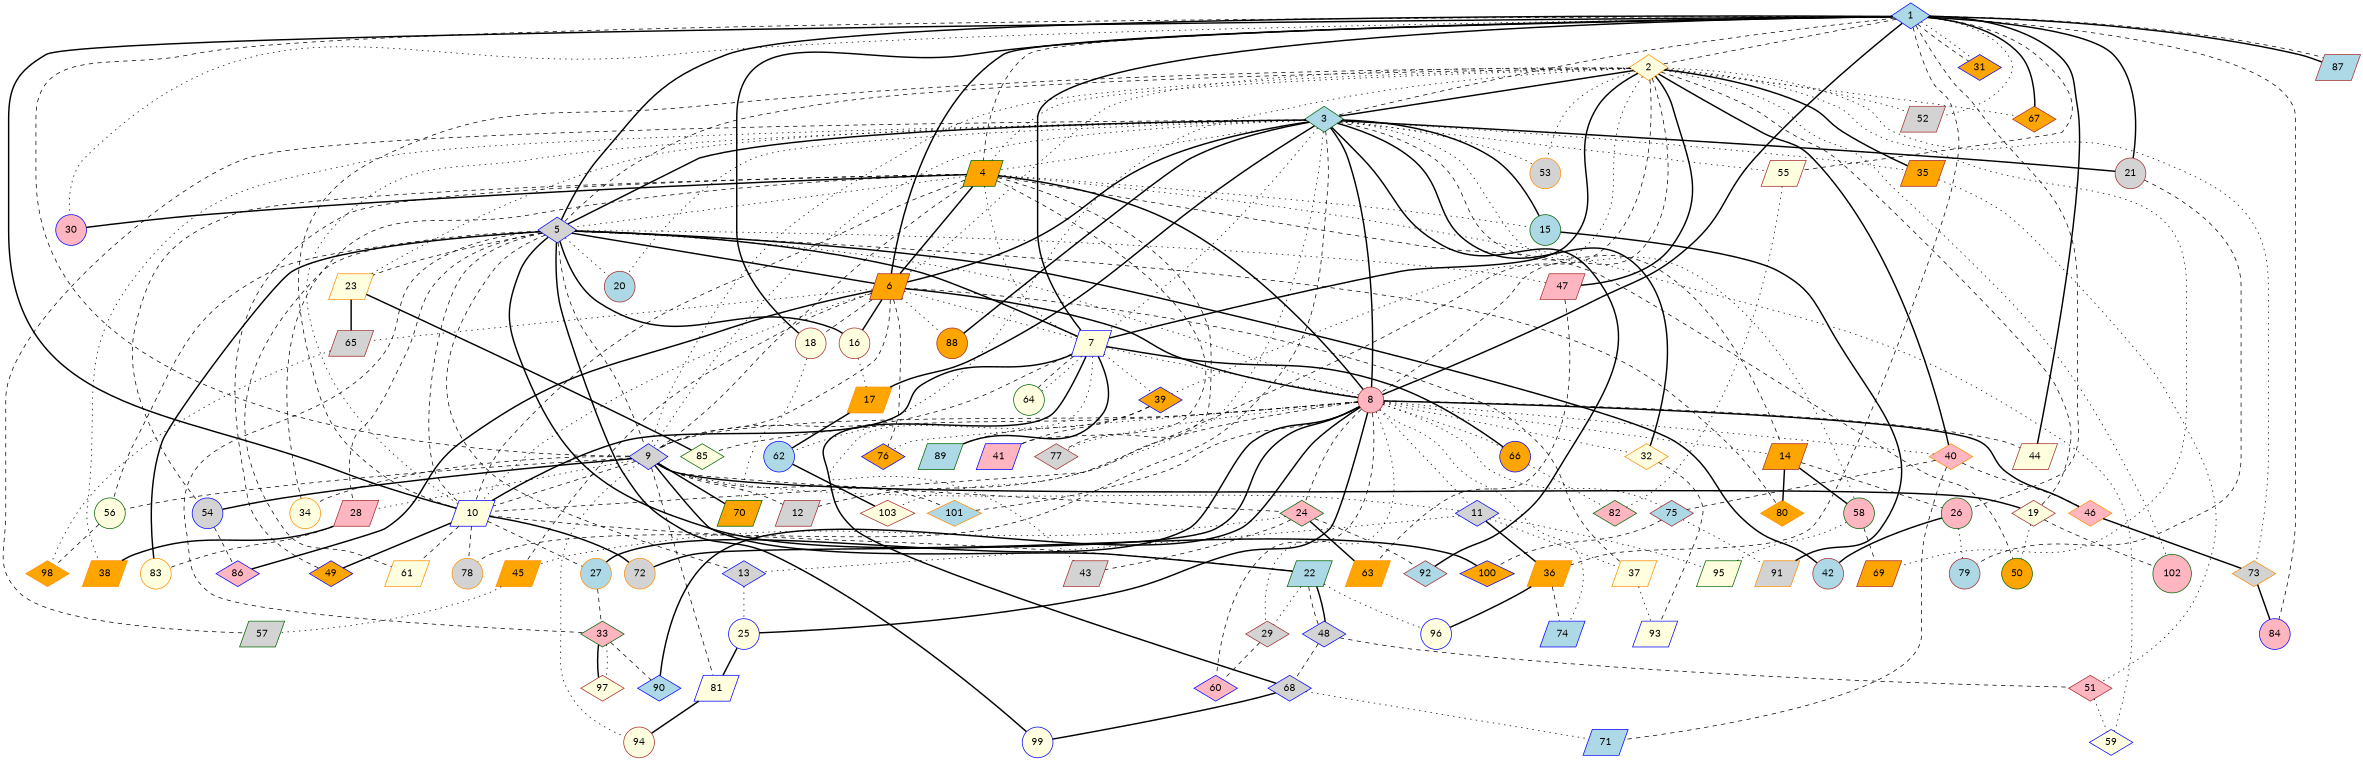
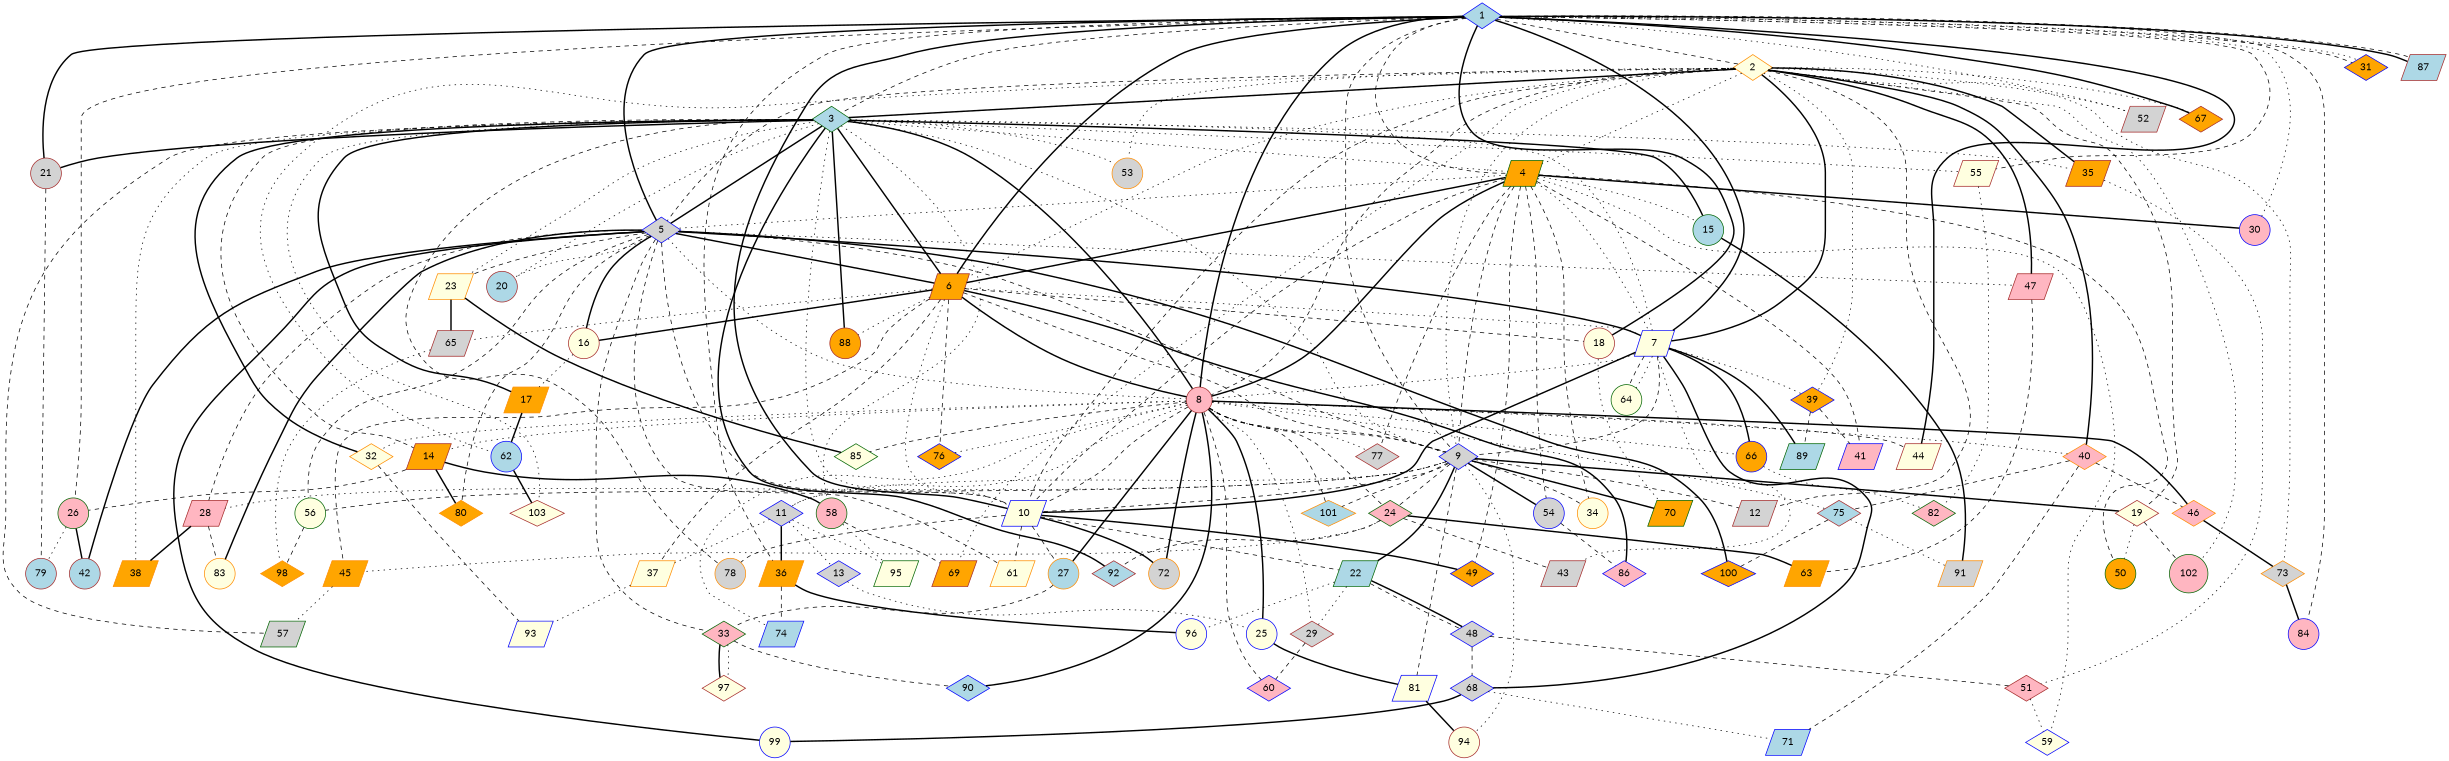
(457, 428) -> none
